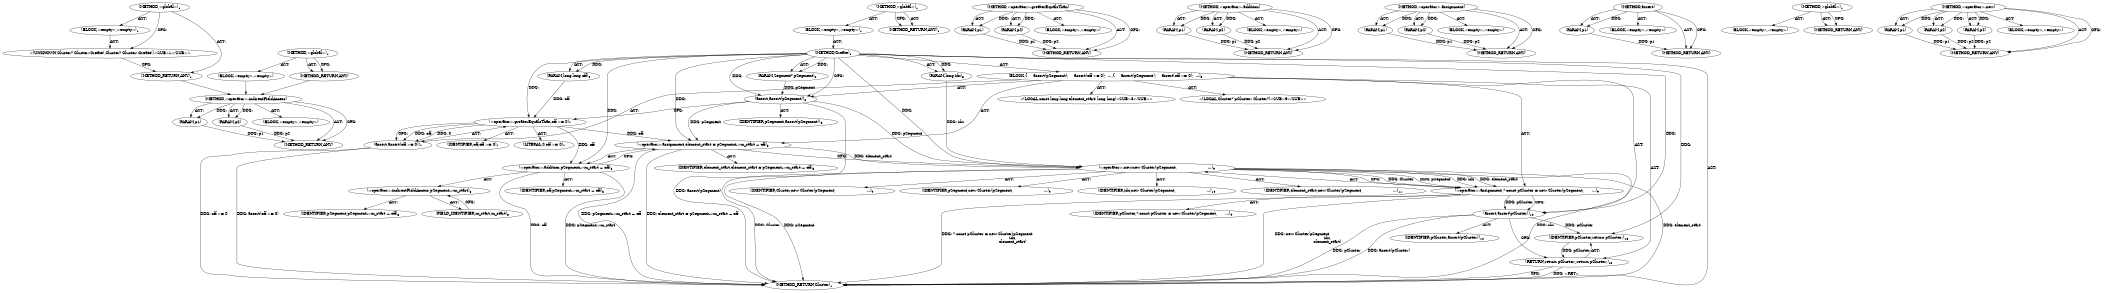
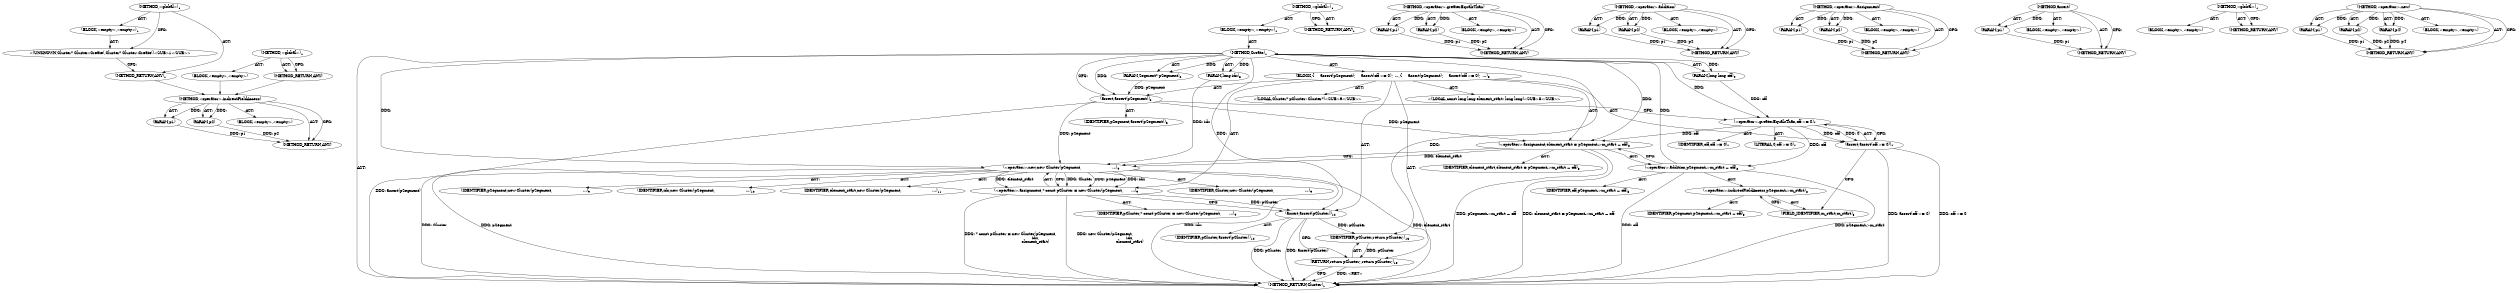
(656, 60) -> (1618, 63)
none -> (1844, 178)
